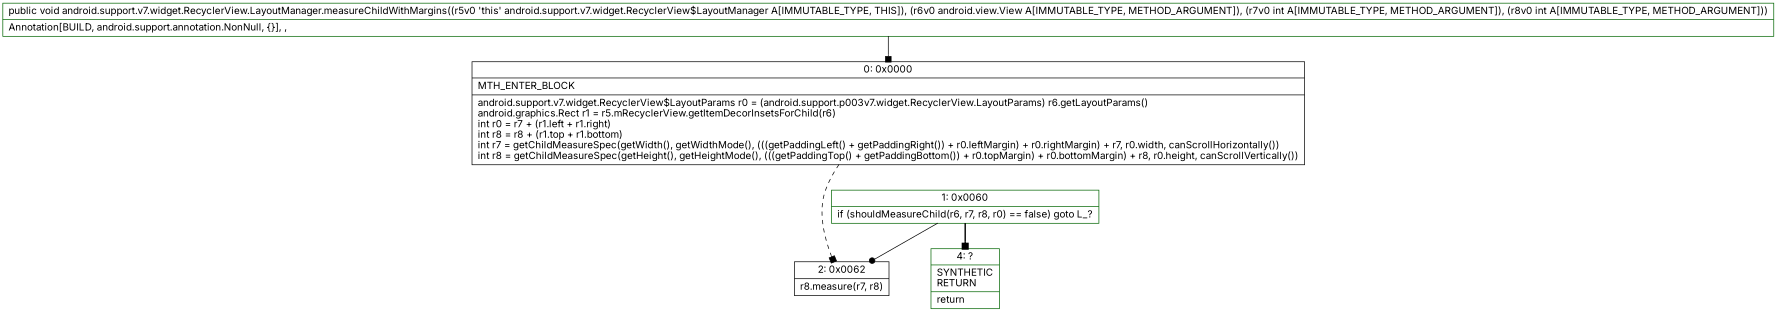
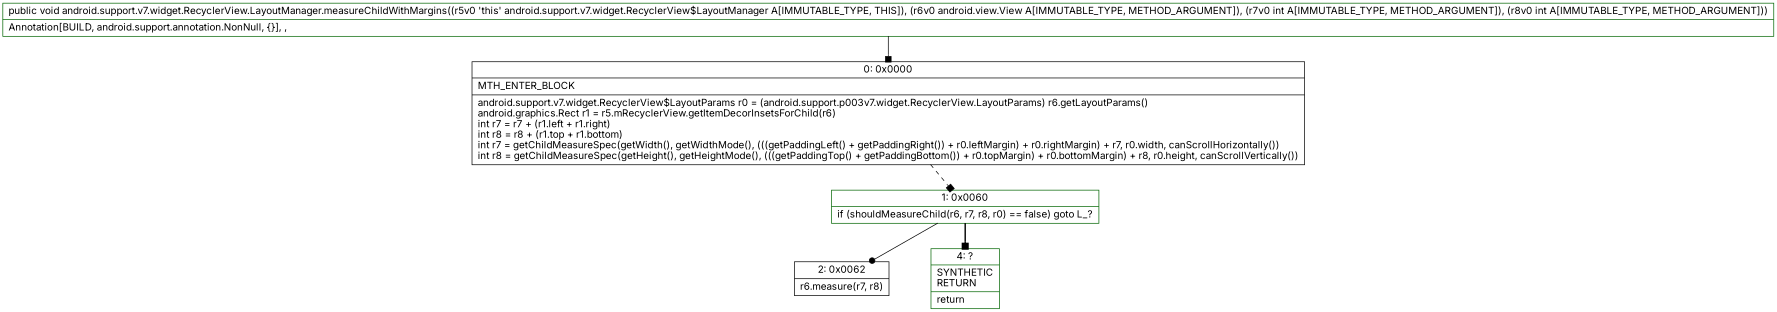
(545, 124) -> (544, 124)
(822, 209) -> (939, 175)
(842, 287) -> (842, 287)
